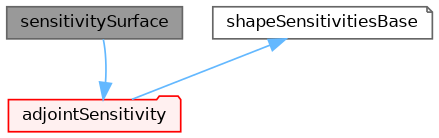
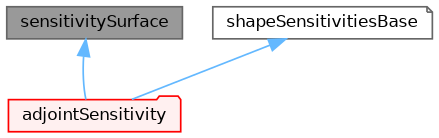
(106, 61) -> (83, 78)
